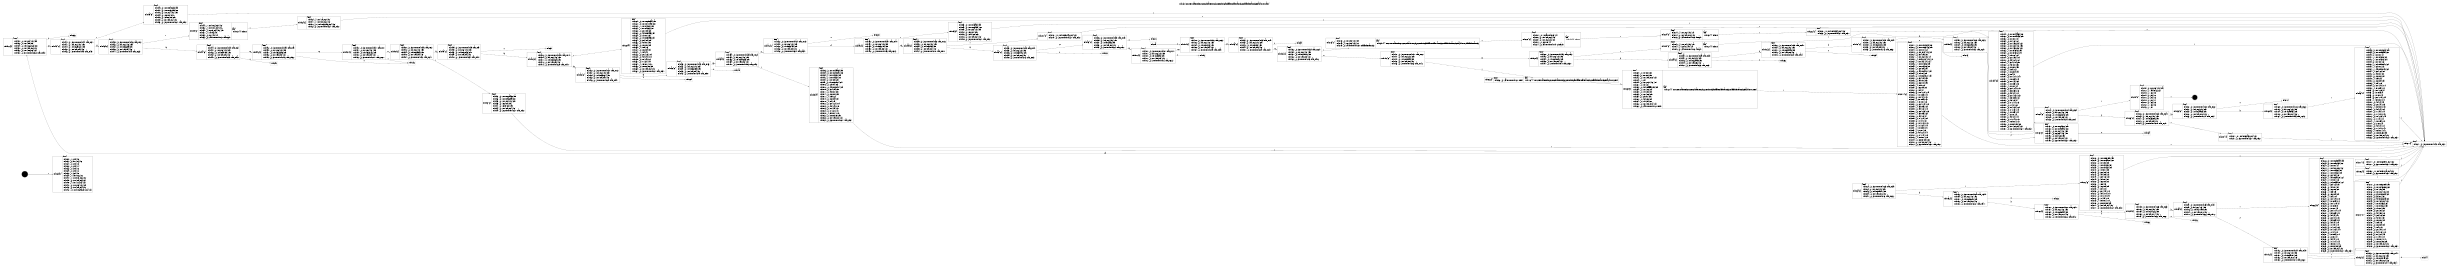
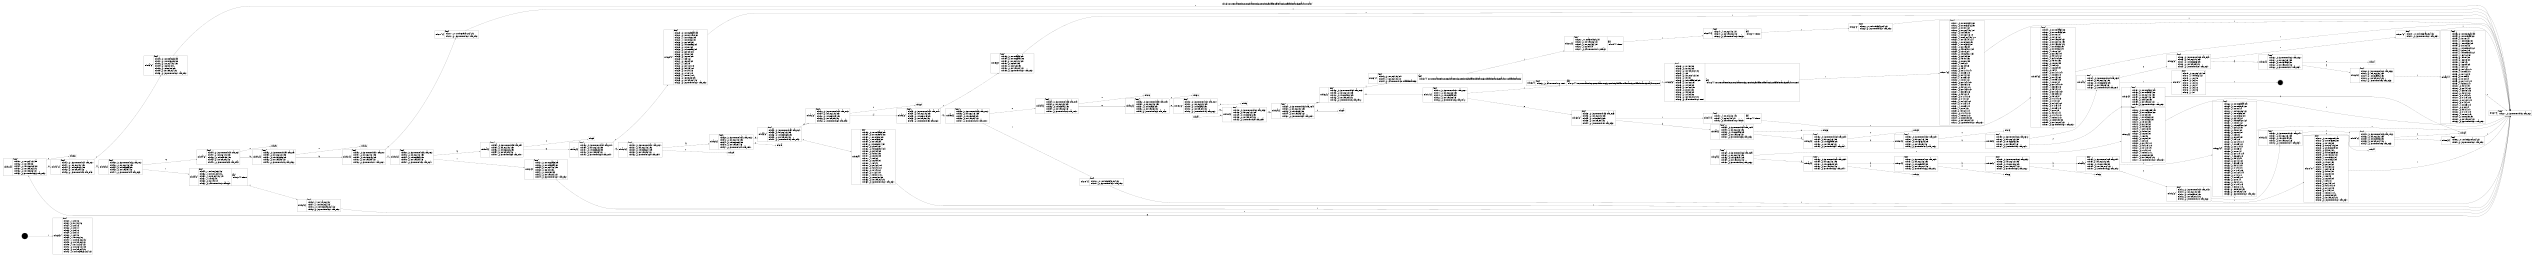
(397, 61) -> (427, 99)
none -> (2372, 139)
